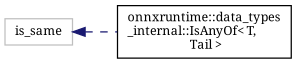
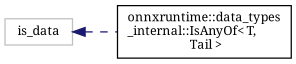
(39, 32) -> (39, 32)
